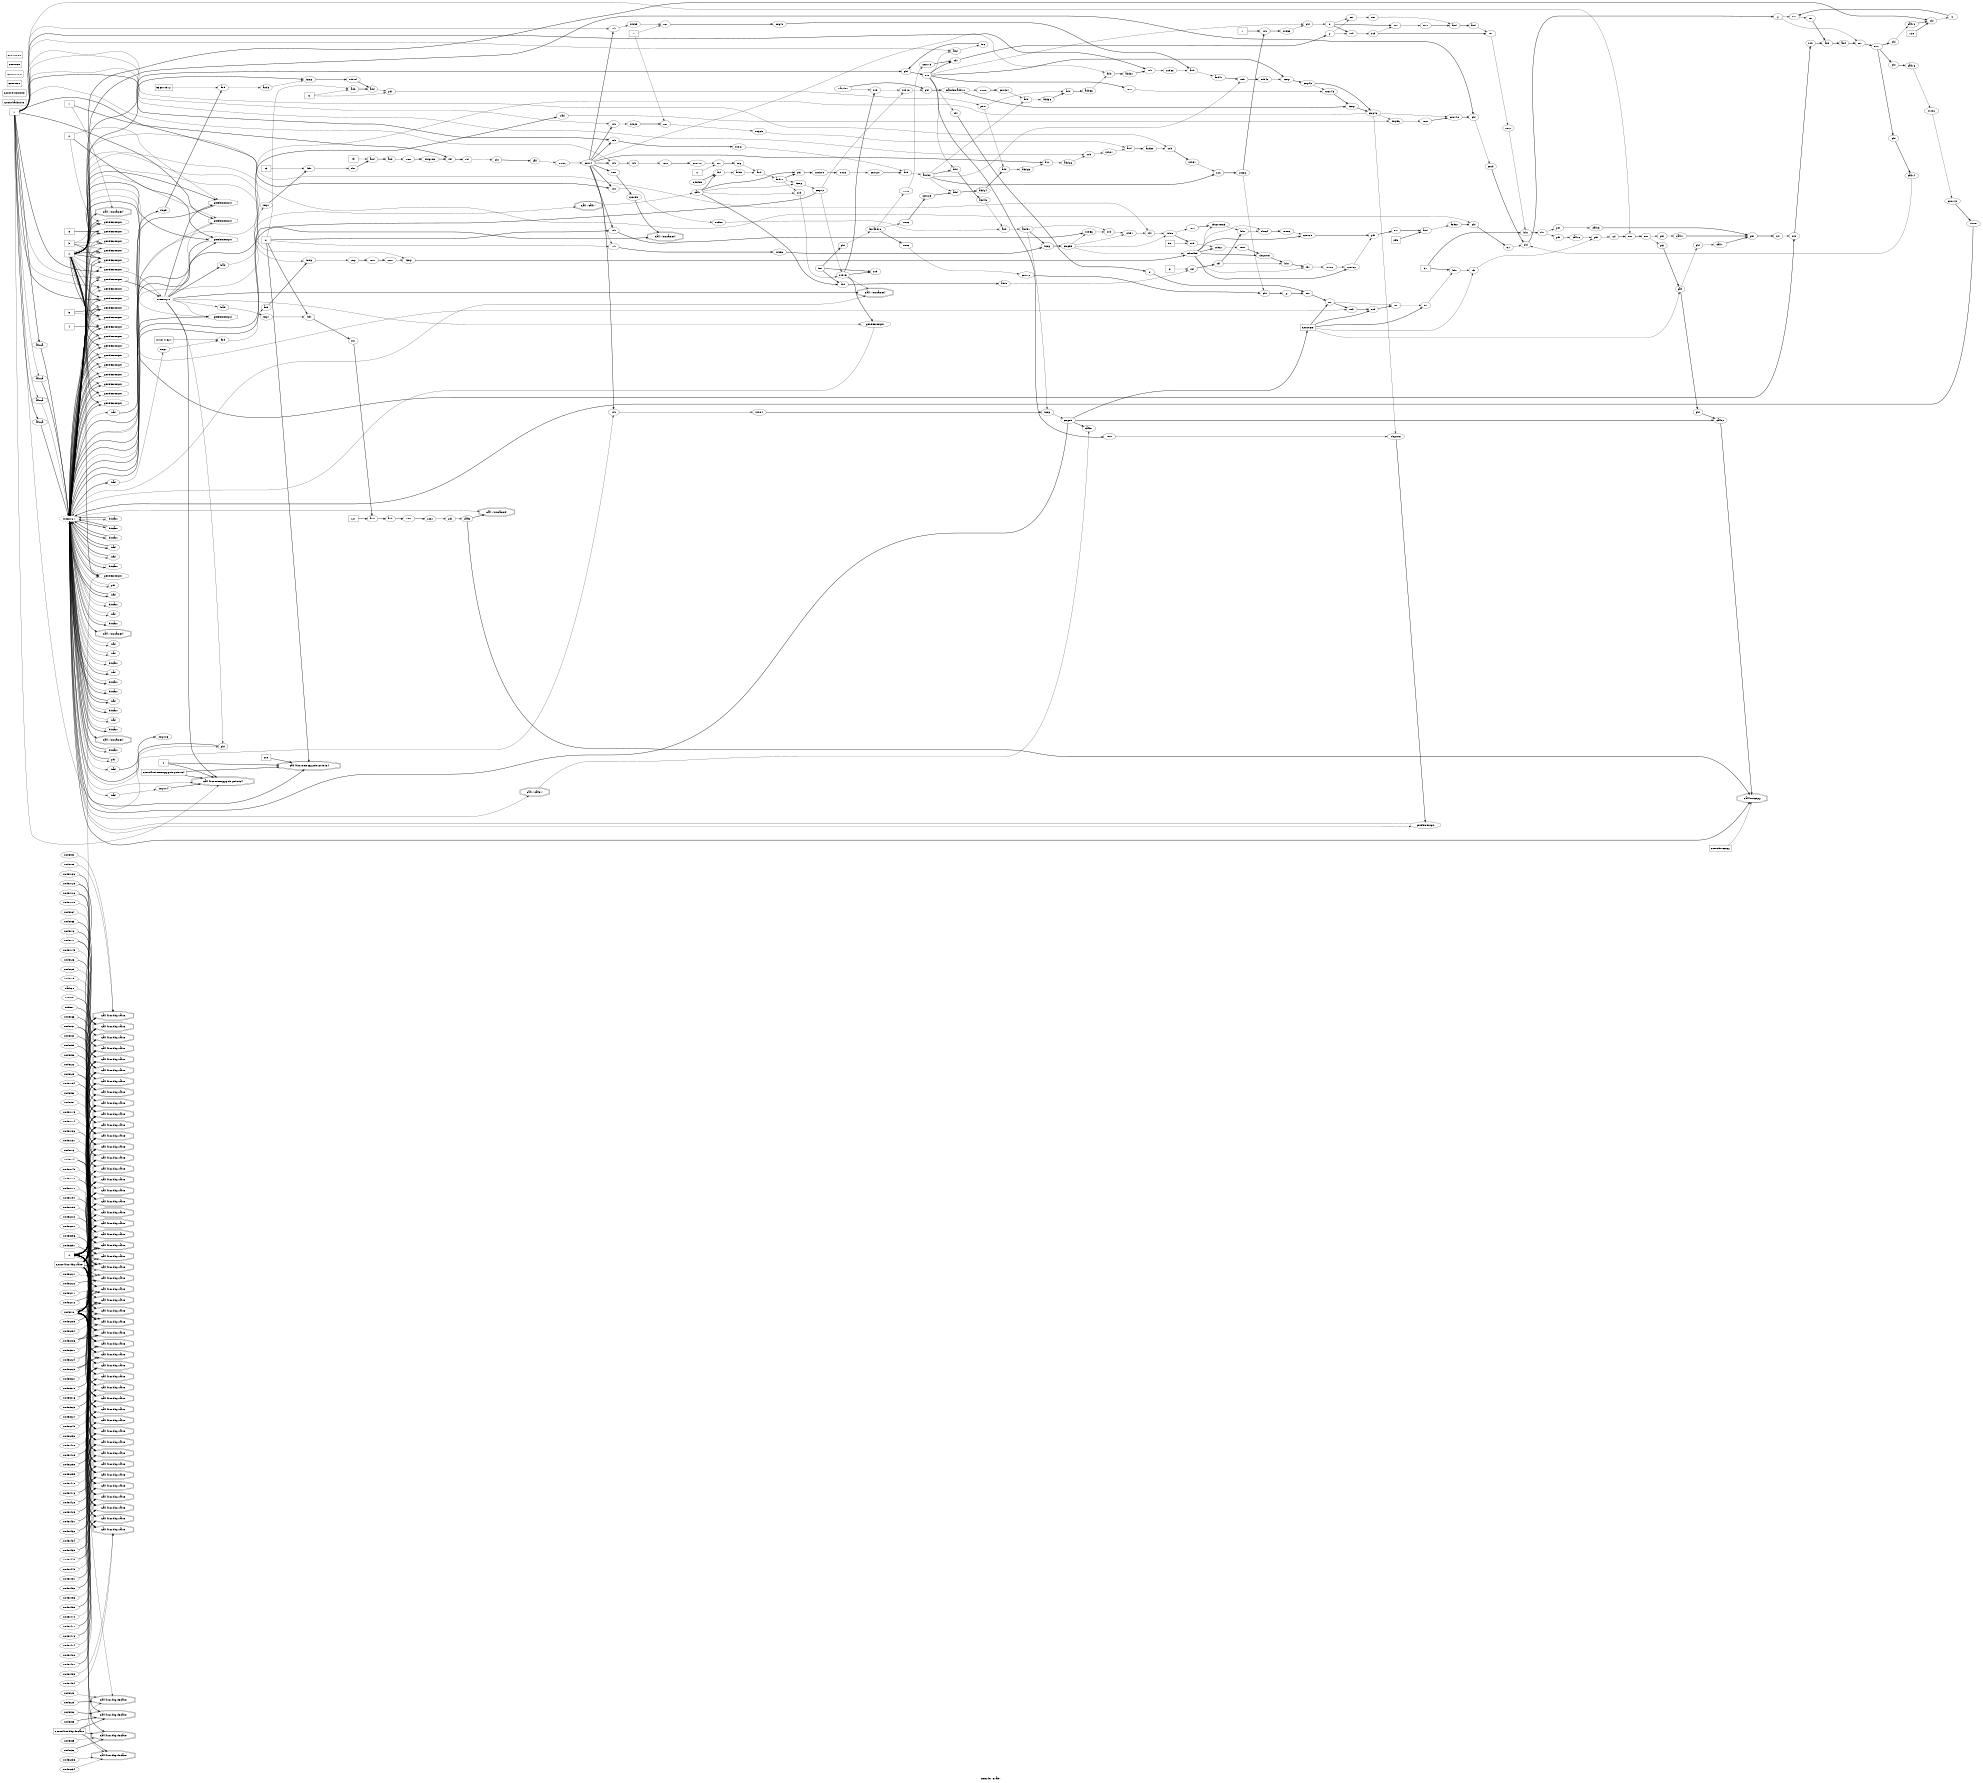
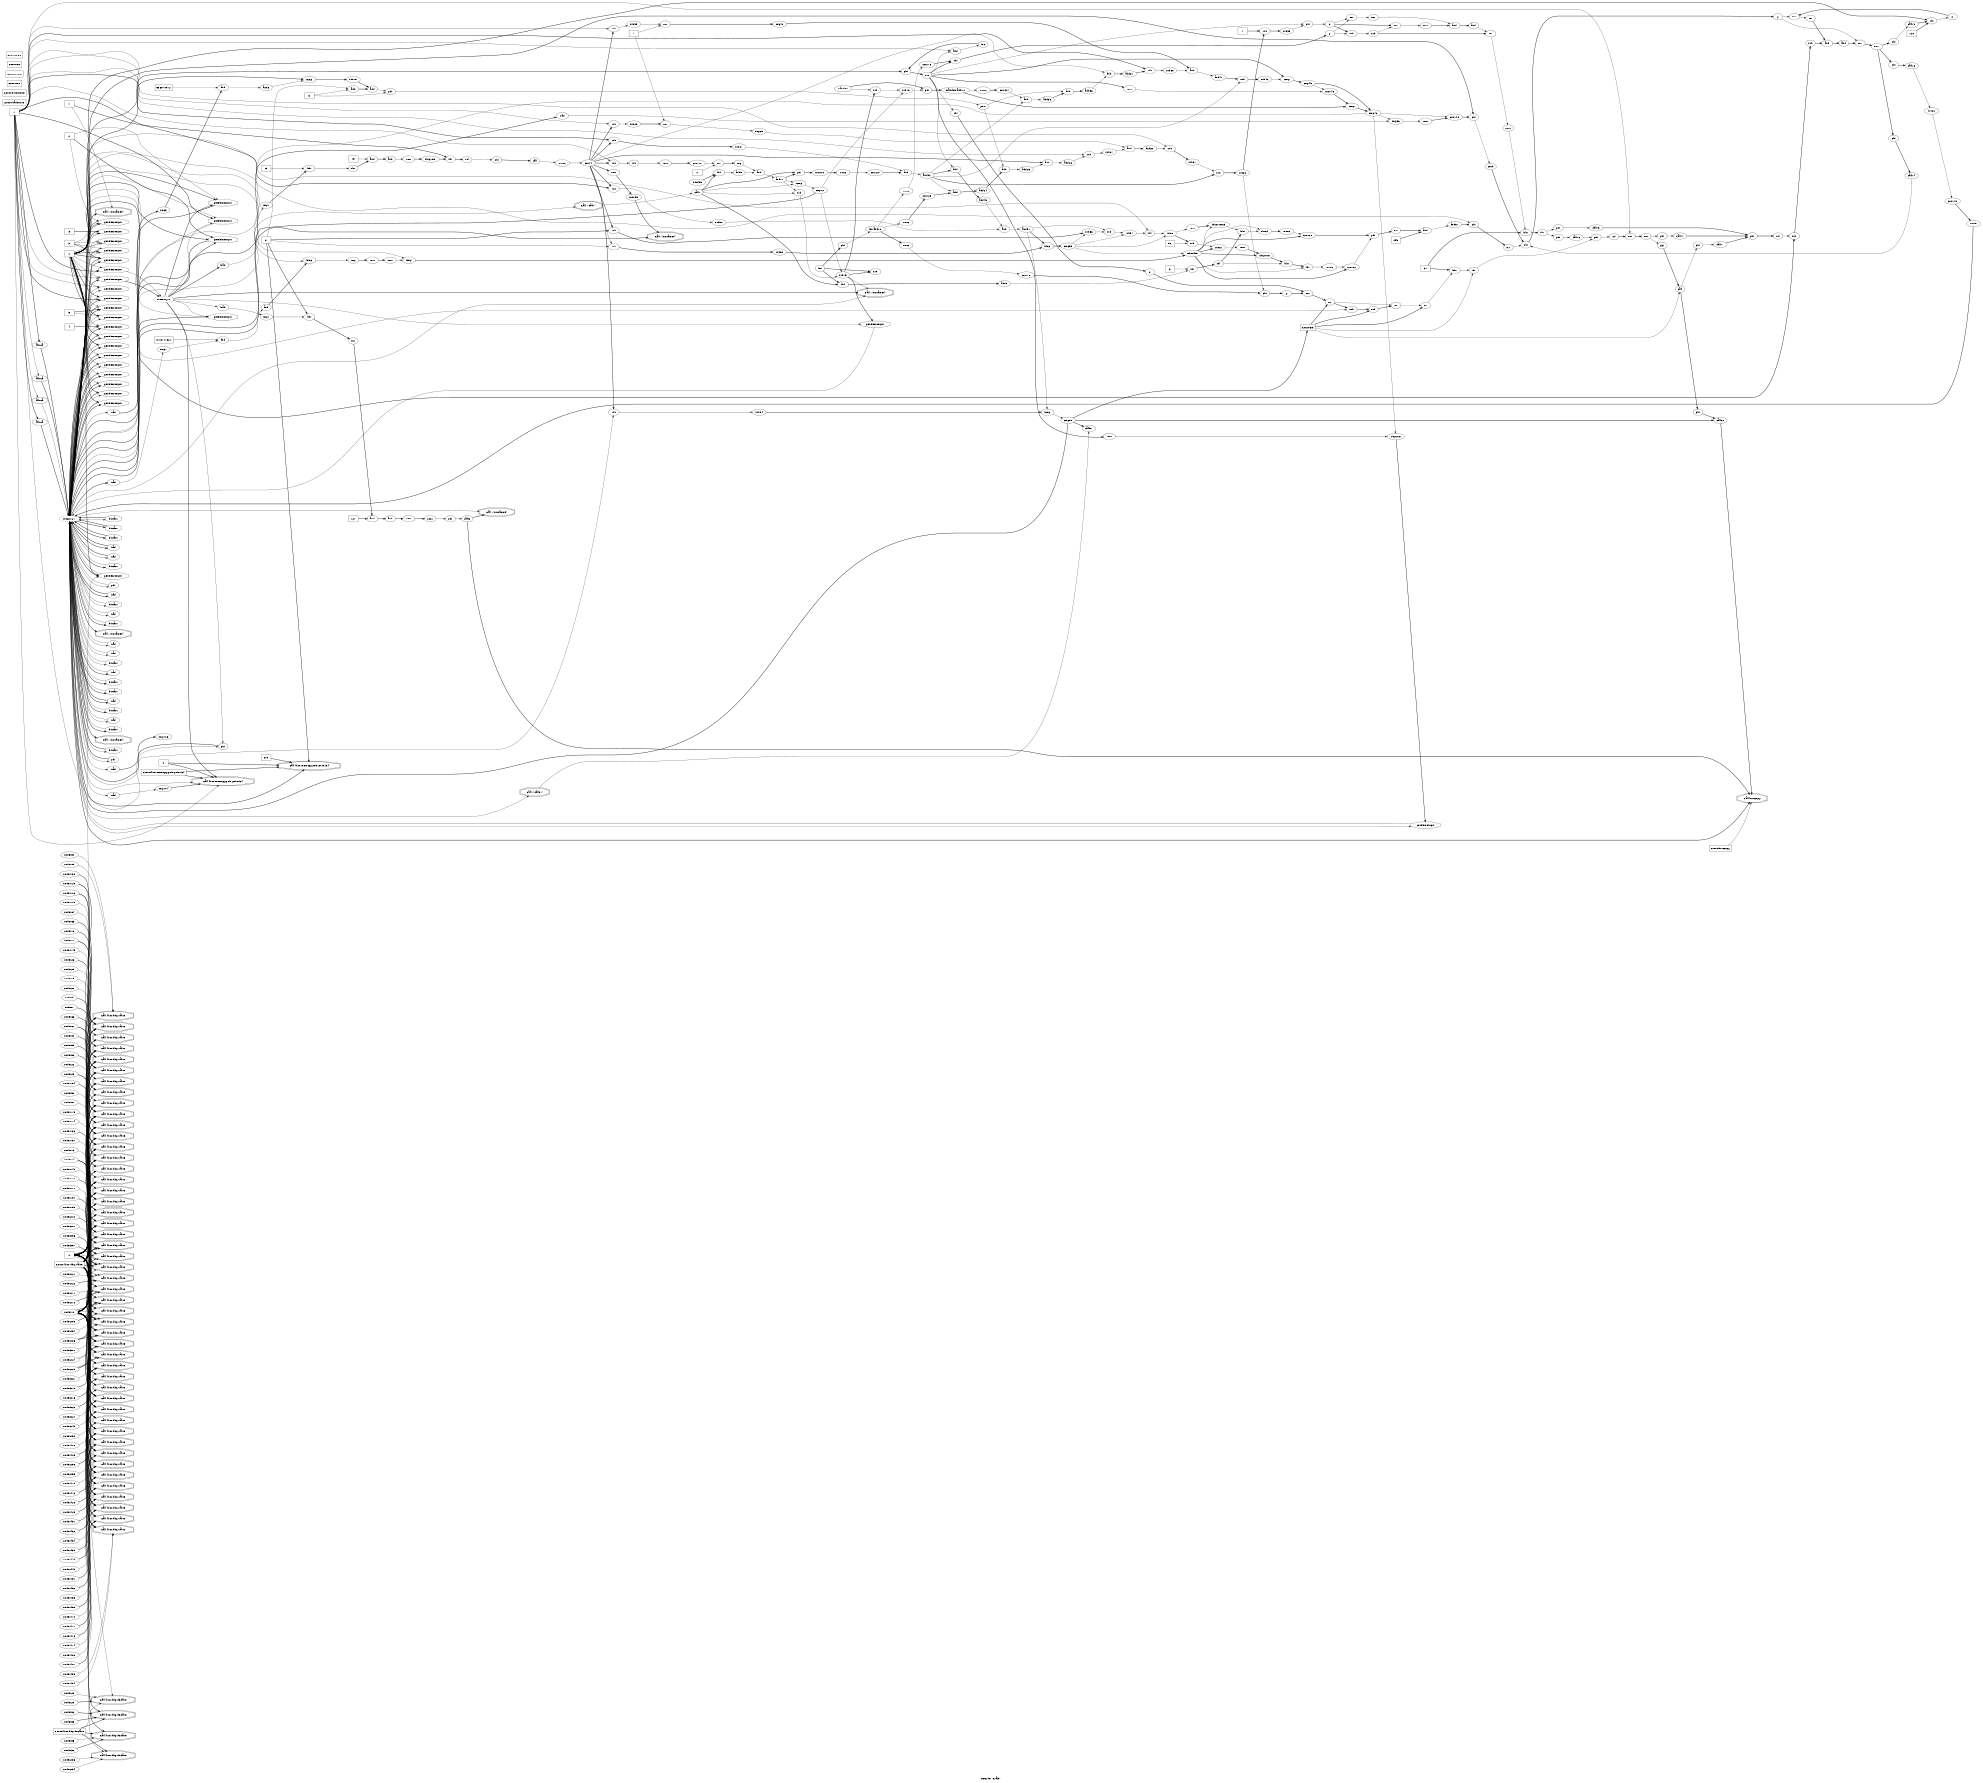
(69, 988) -> (69, 988)
